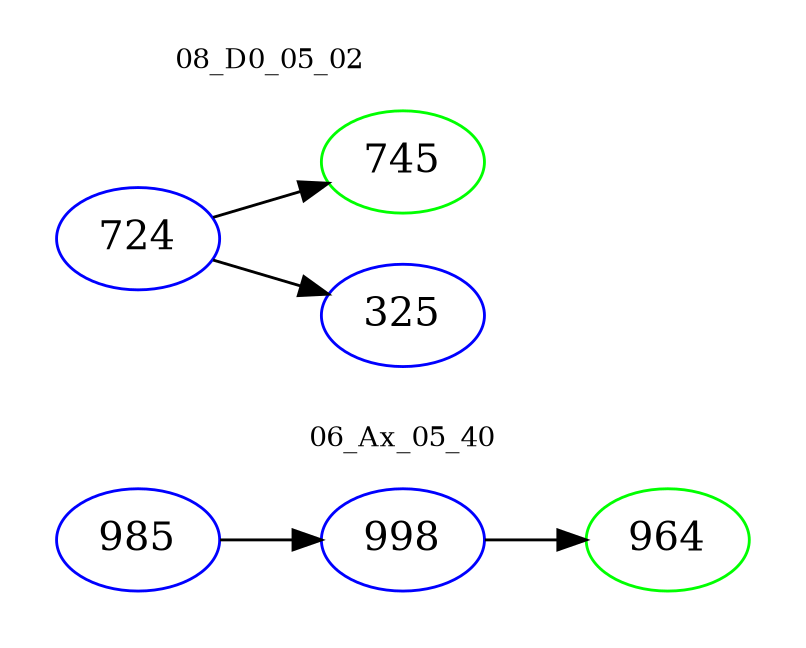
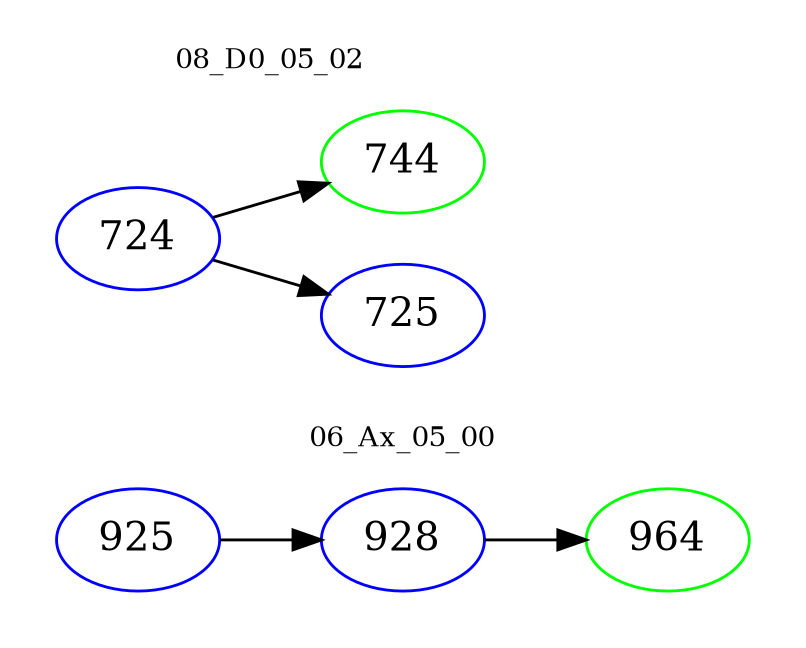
(403, 162) -> (403, 162)
(403, 315) -> (403, 315)
(403, 439) -> (403, 439)
(138, 540) -> (138, 540)
(403, 540) -> (403, 540)
